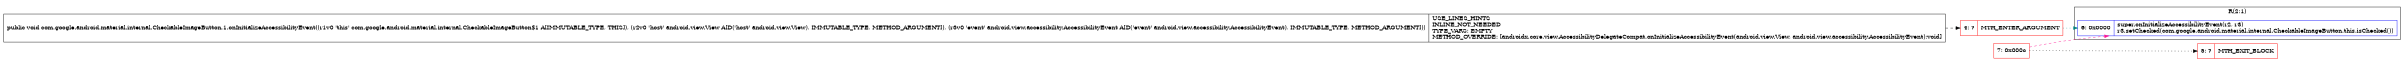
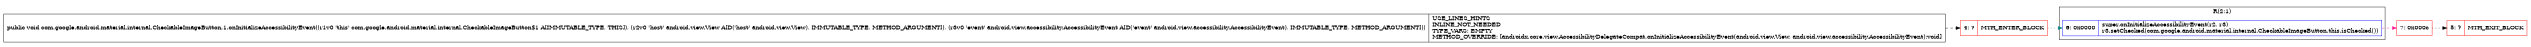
(2020, 28) -> (2013, 28)
(2067, 41) -> (2388, 28)
